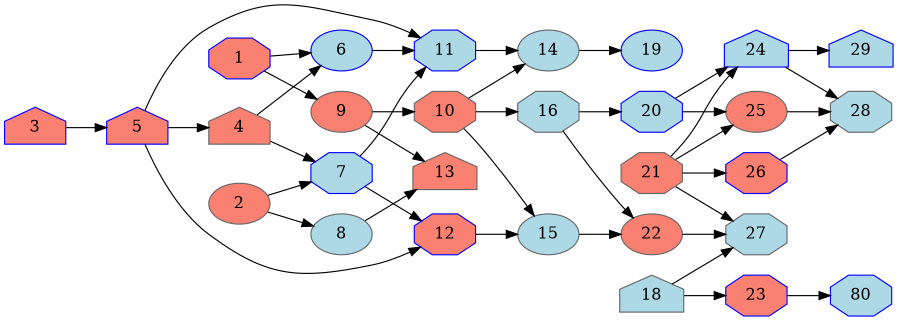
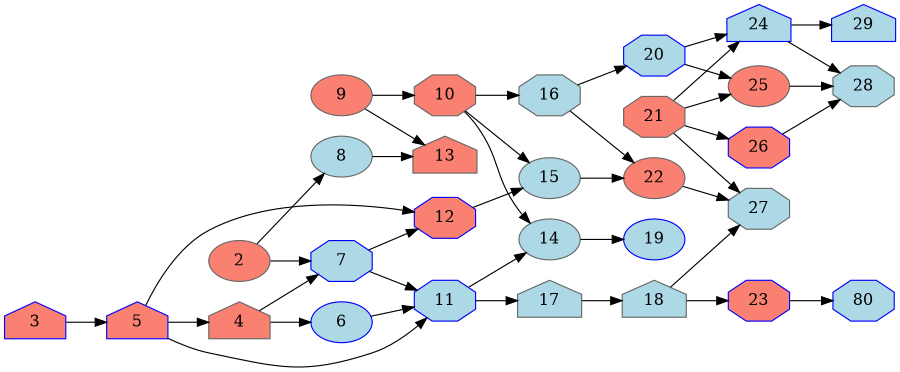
(239, 58) -> none
none -> (550, 301)
